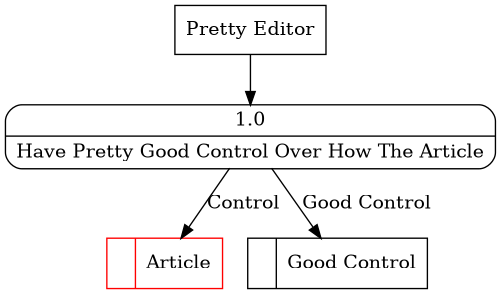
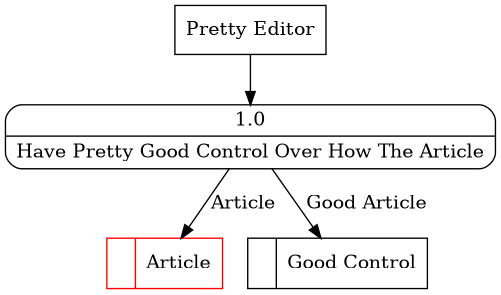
(244, 203) -> (244, 203)
(367, 203) -> (367, 203)
